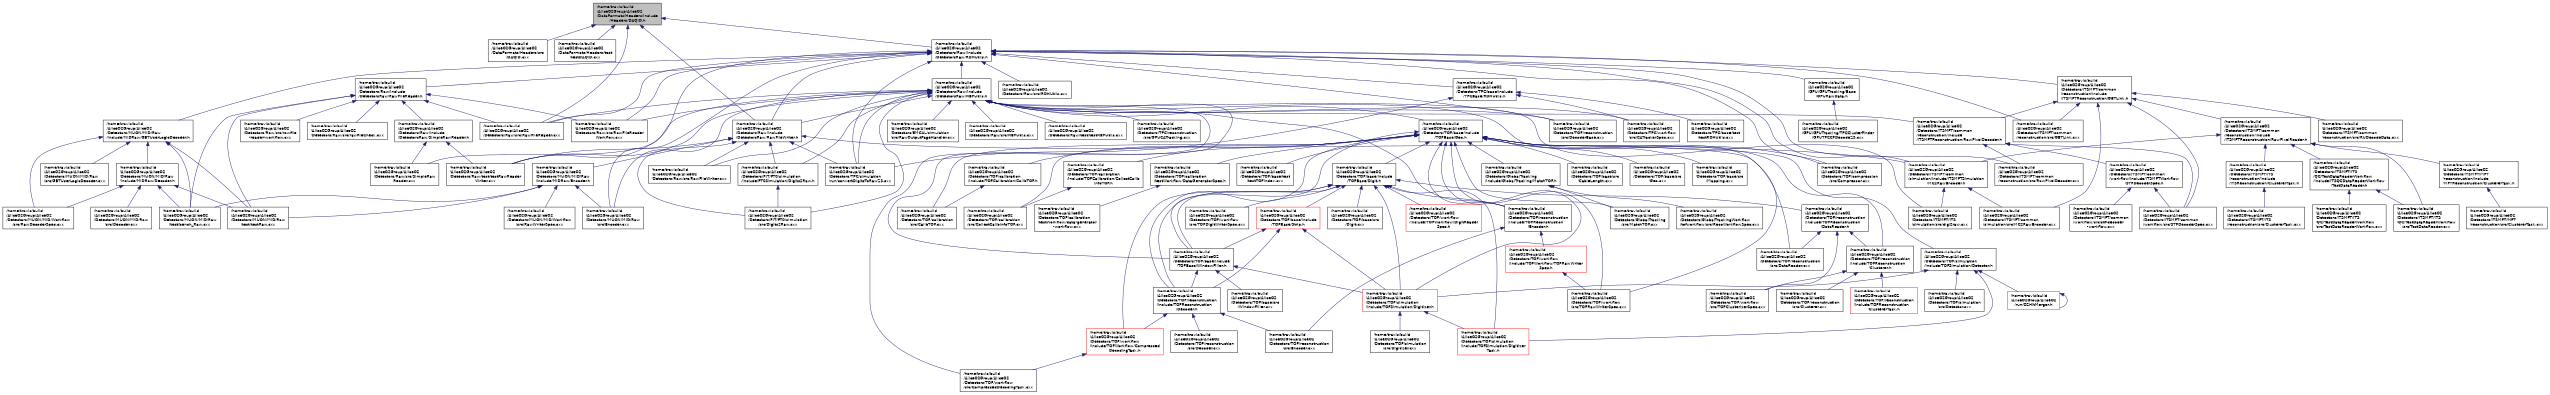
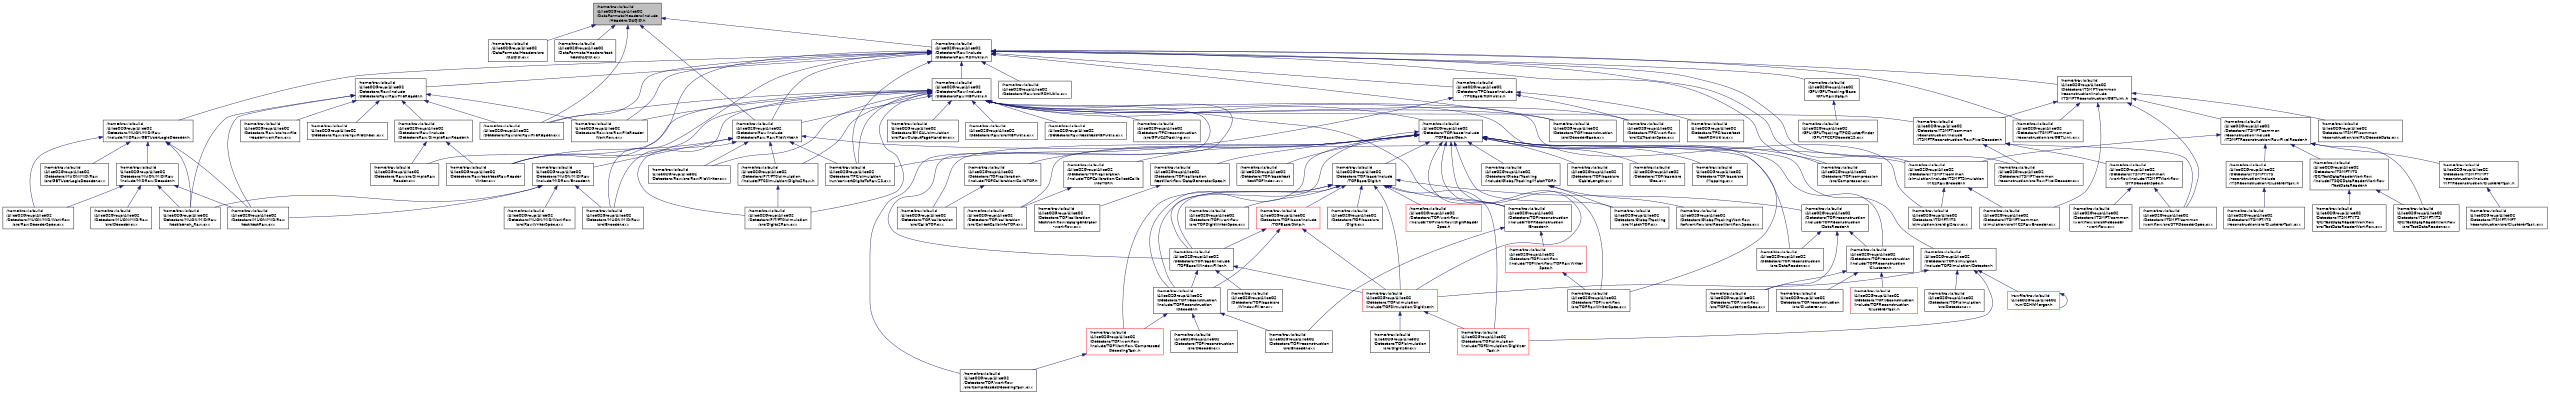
(2034, 301) -> (2034, 301)
